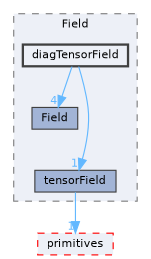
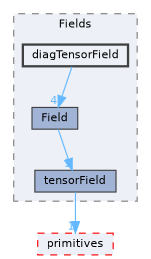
(75, 25) -> (75, 25)
(88, 113) -> (63, 144)
